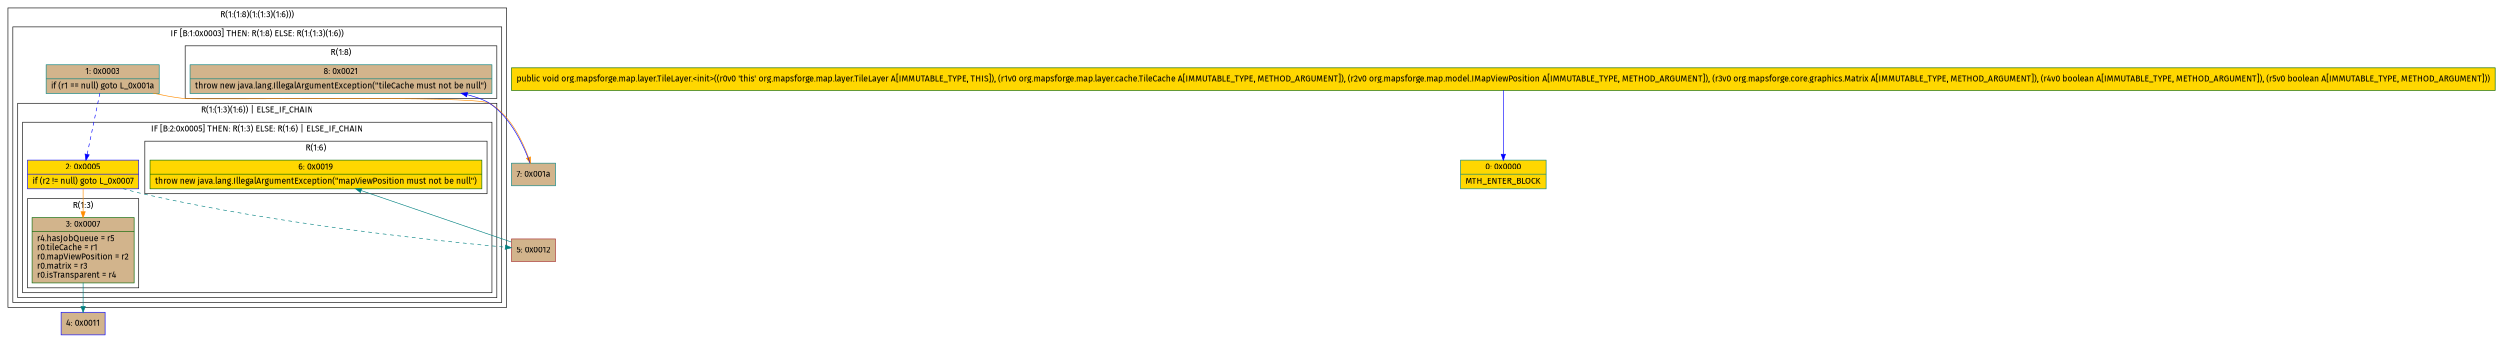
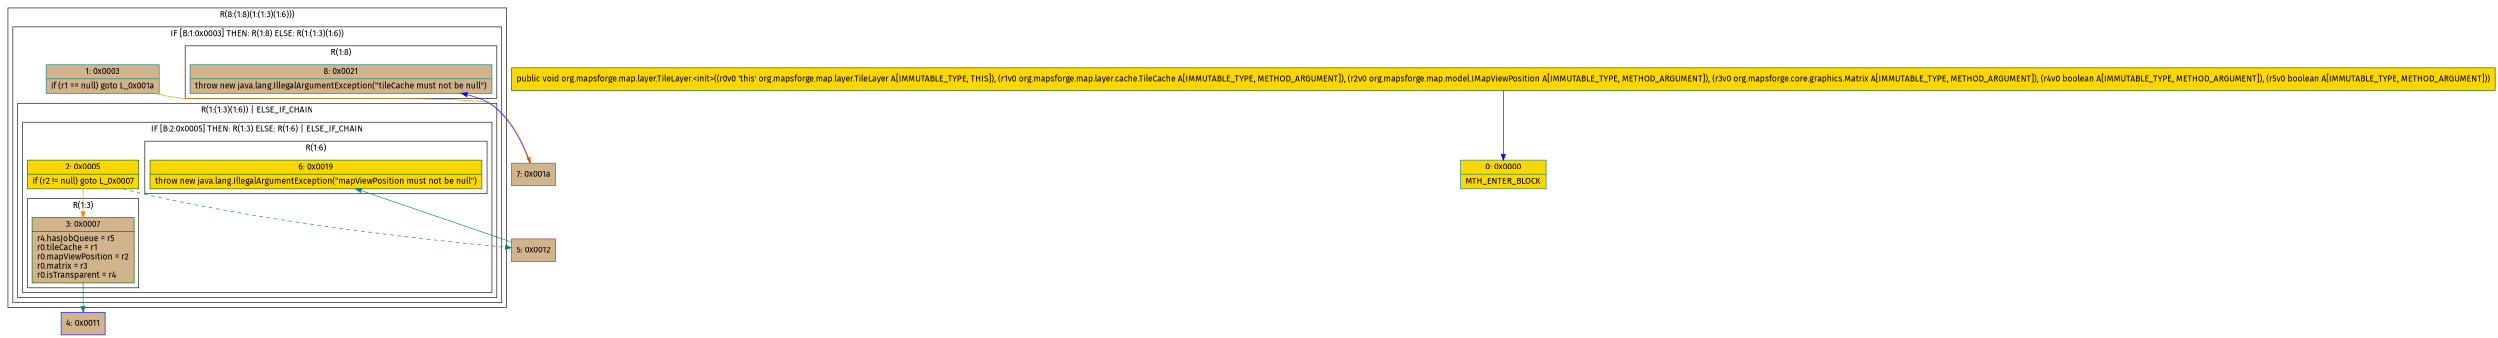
(257, 15) -> (257, 15)
(93, 127) -> none
(83, 174) -> (83, 174)
